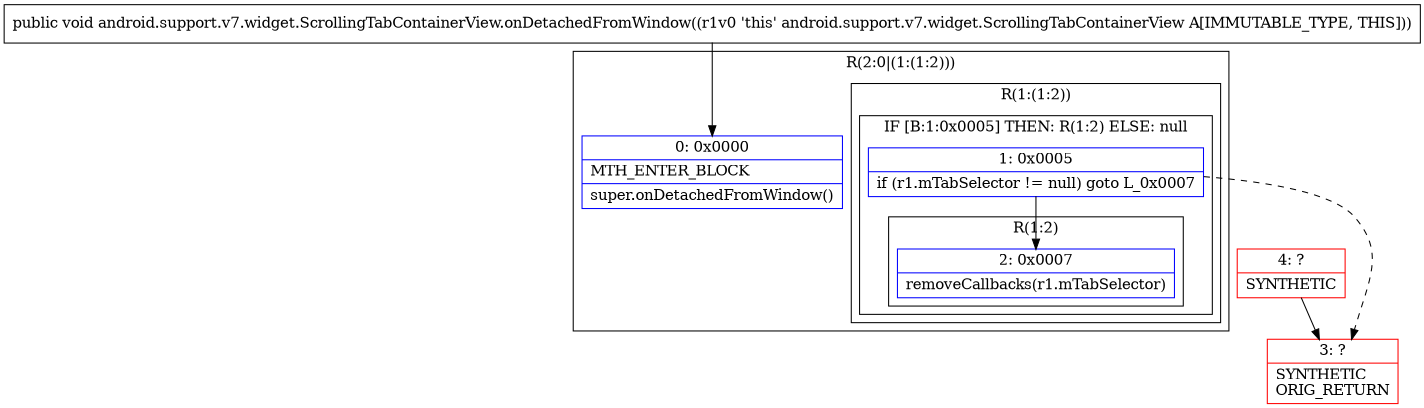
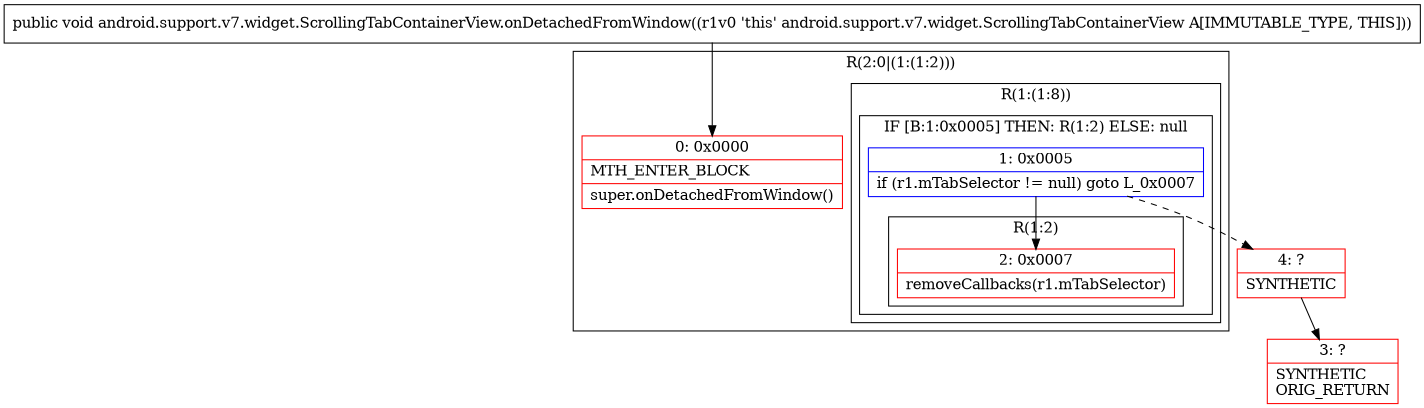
(1036, 95) -> (1036, 95)
(712, 172) -> (712, 172)
(1339, 205) -> (1190, 218)
(1036, 273) -> (1036, 273)
